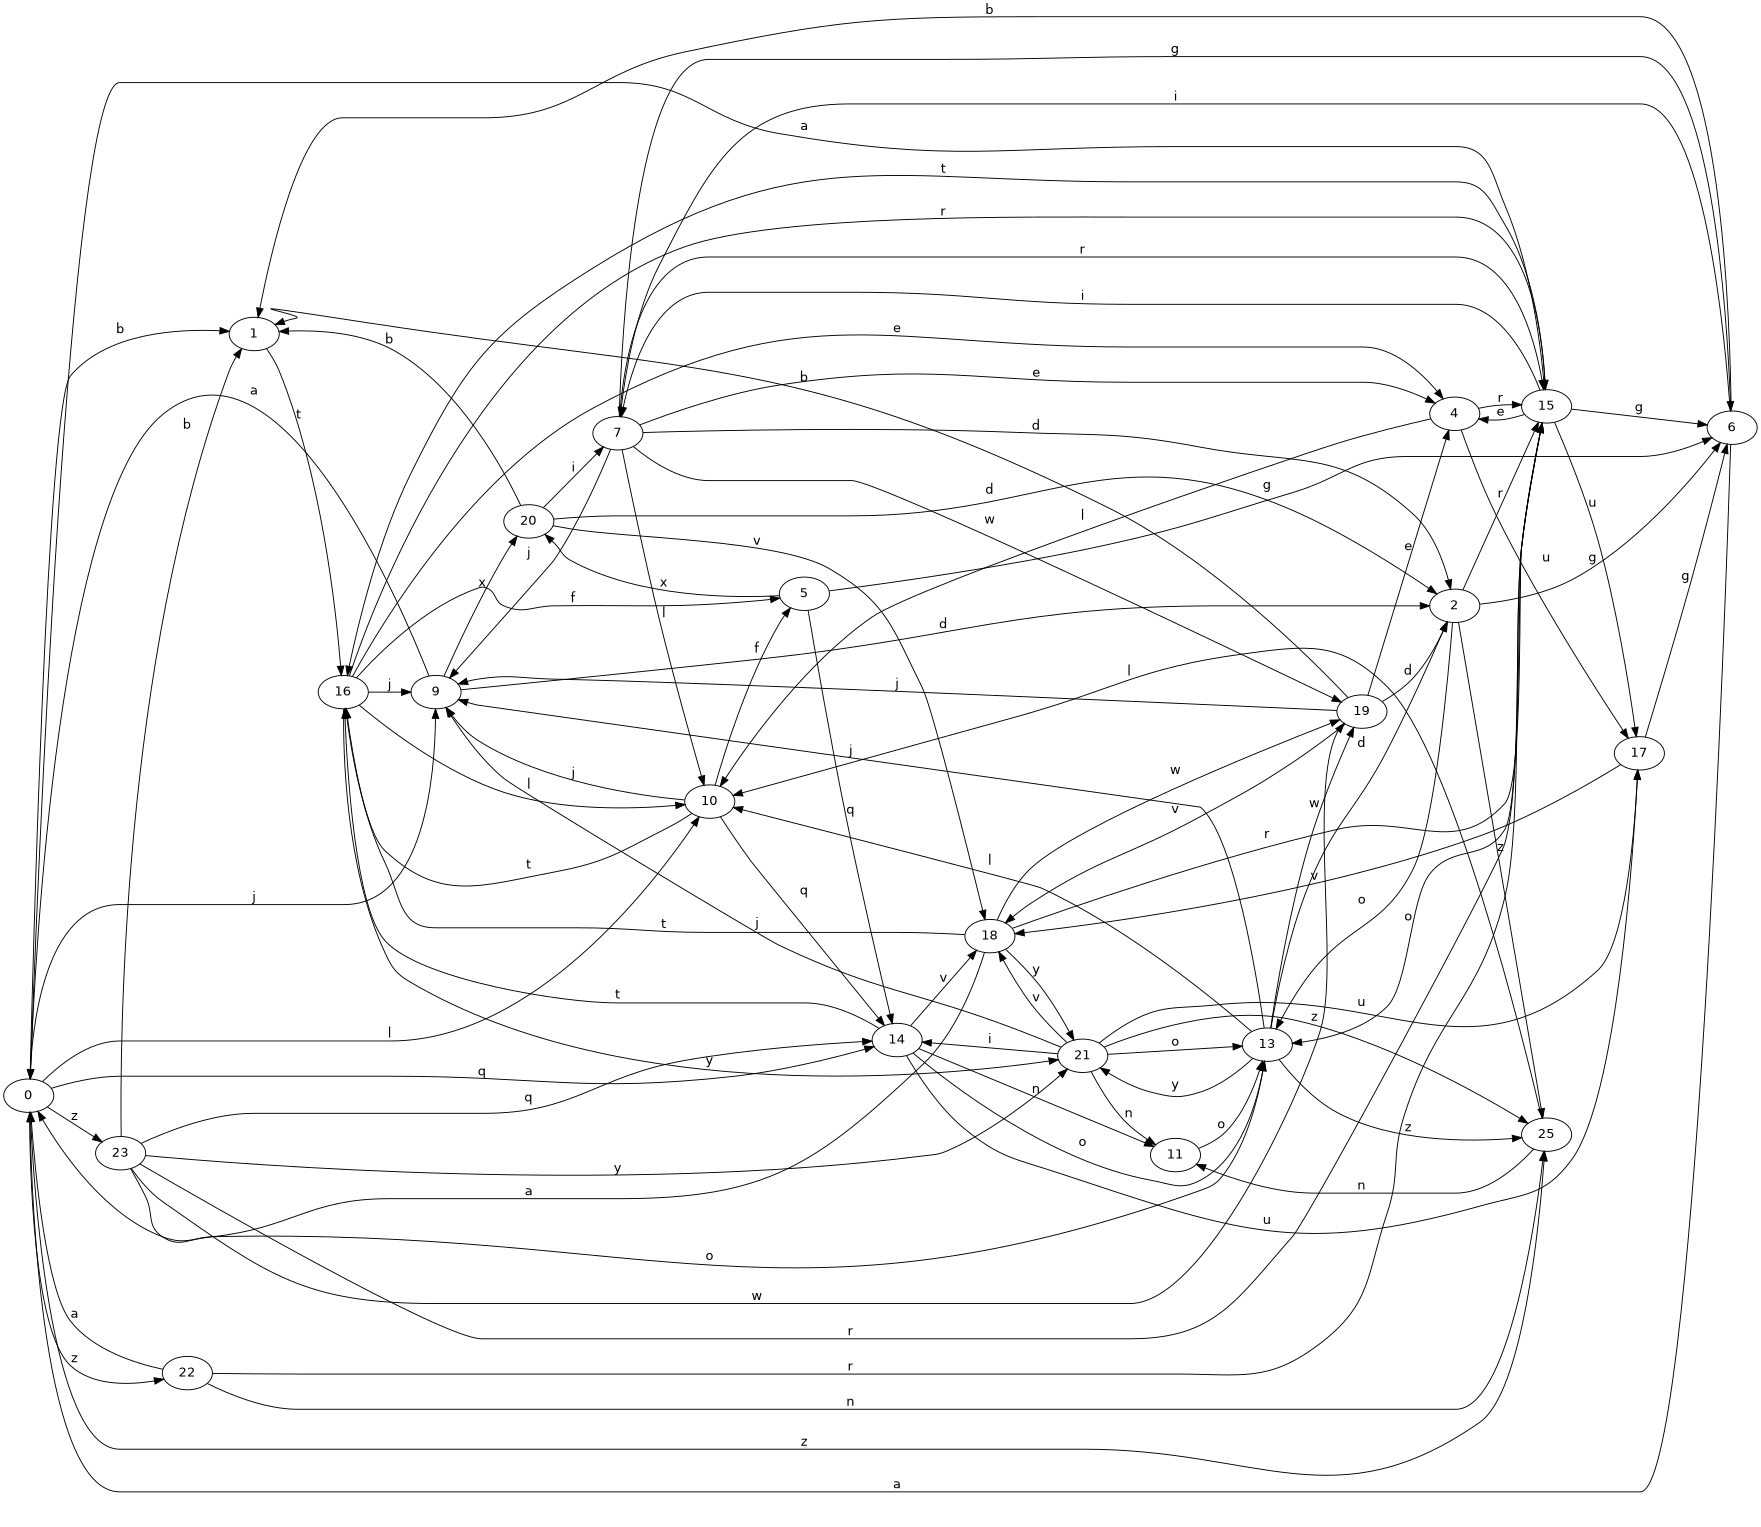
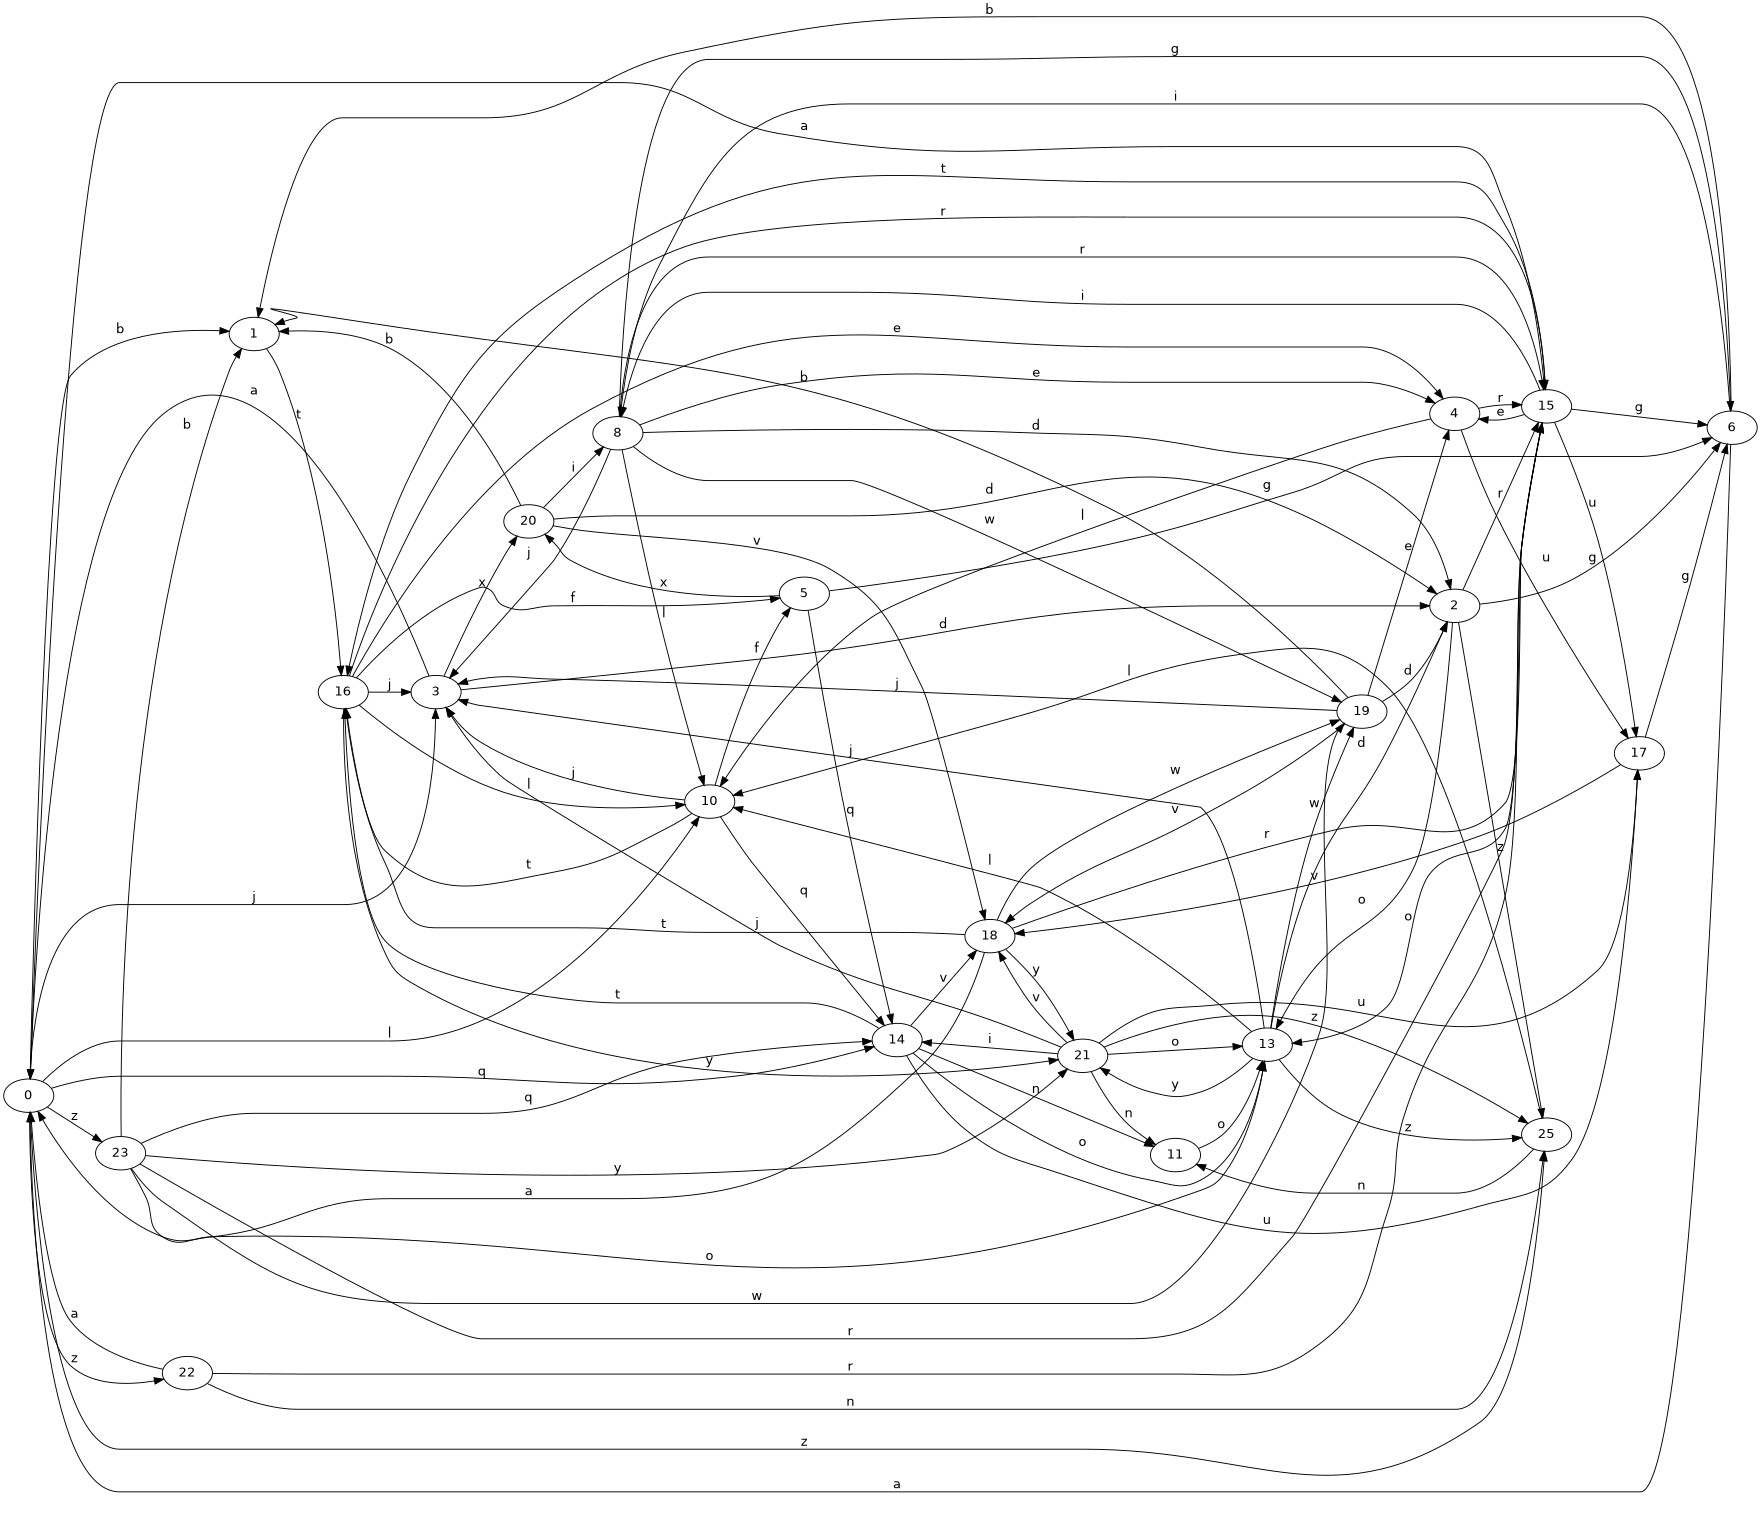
(618, 433) -> (618, 433)
(436, 692) -> (436, 692)
